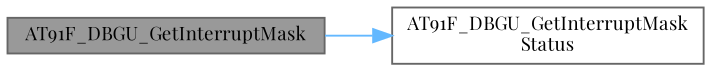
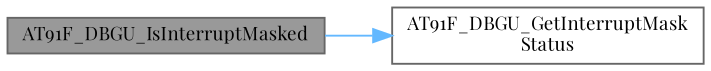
(166, 36) -> (166, 36)
